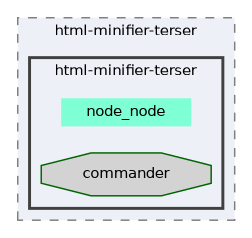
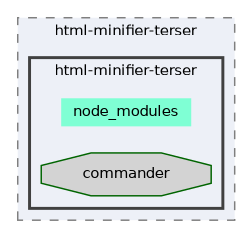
(126, 112) -> (126, 112)
